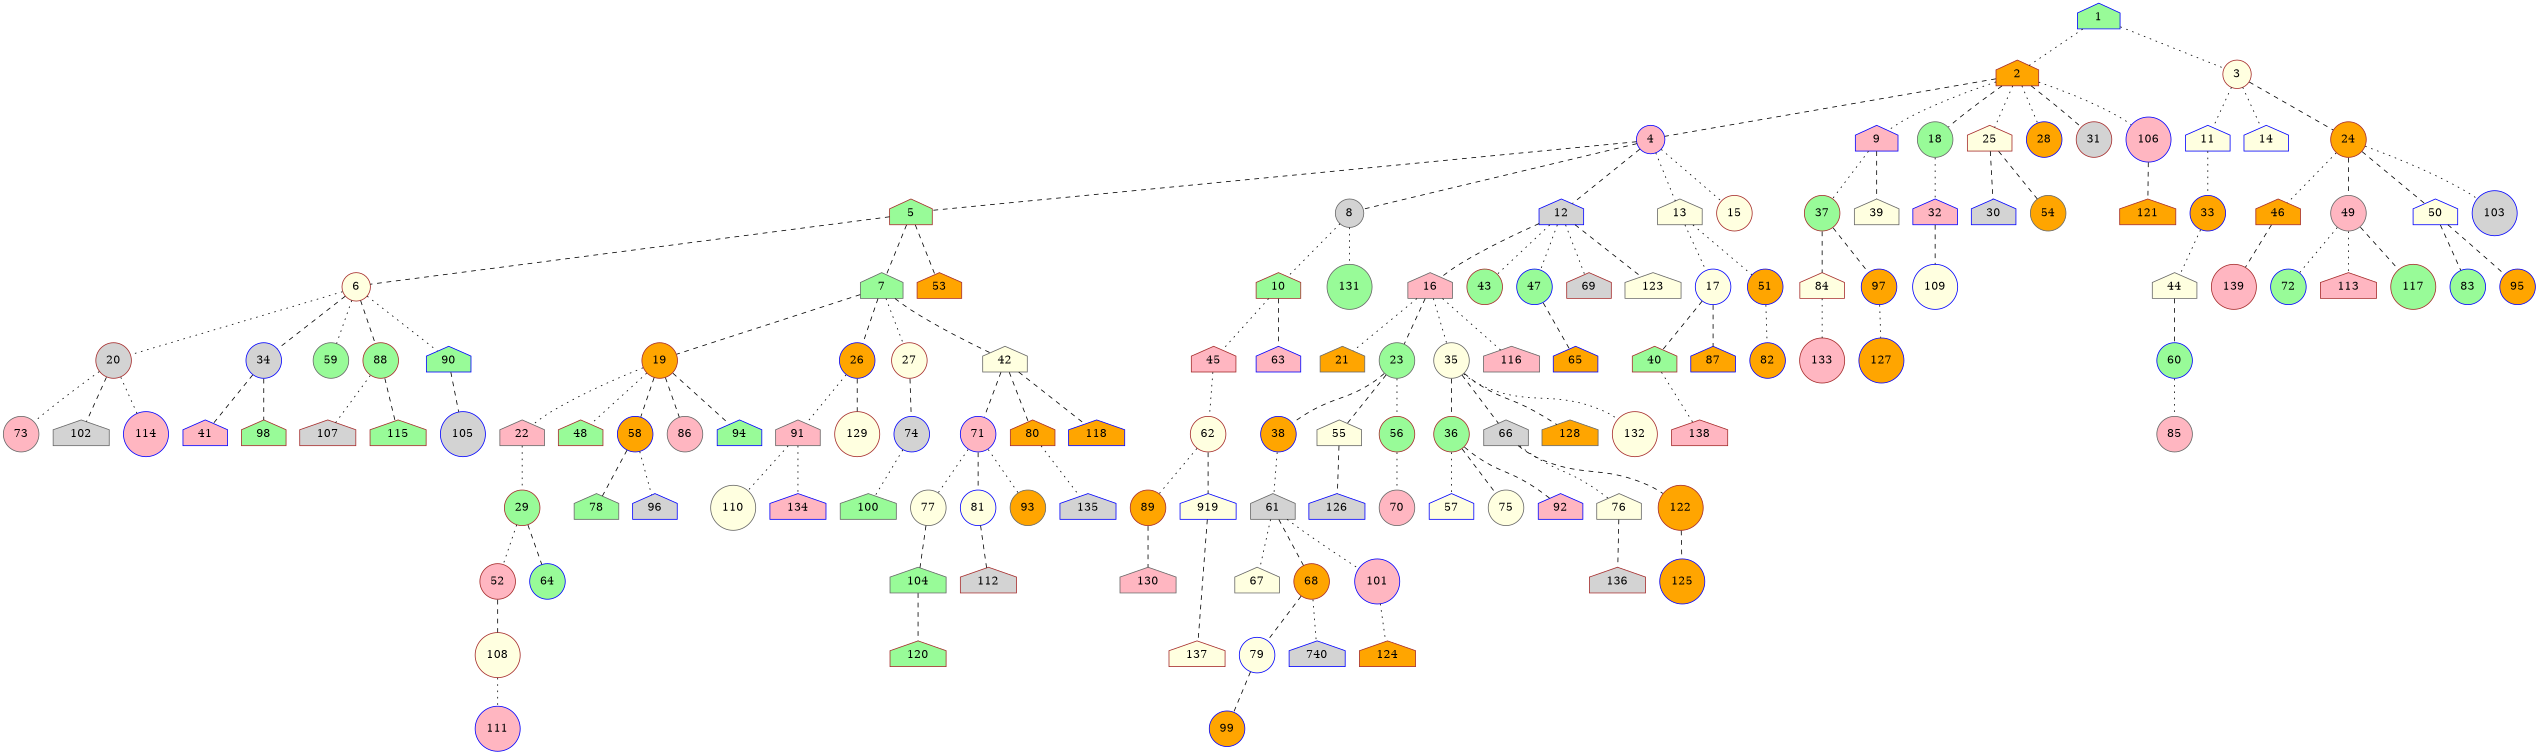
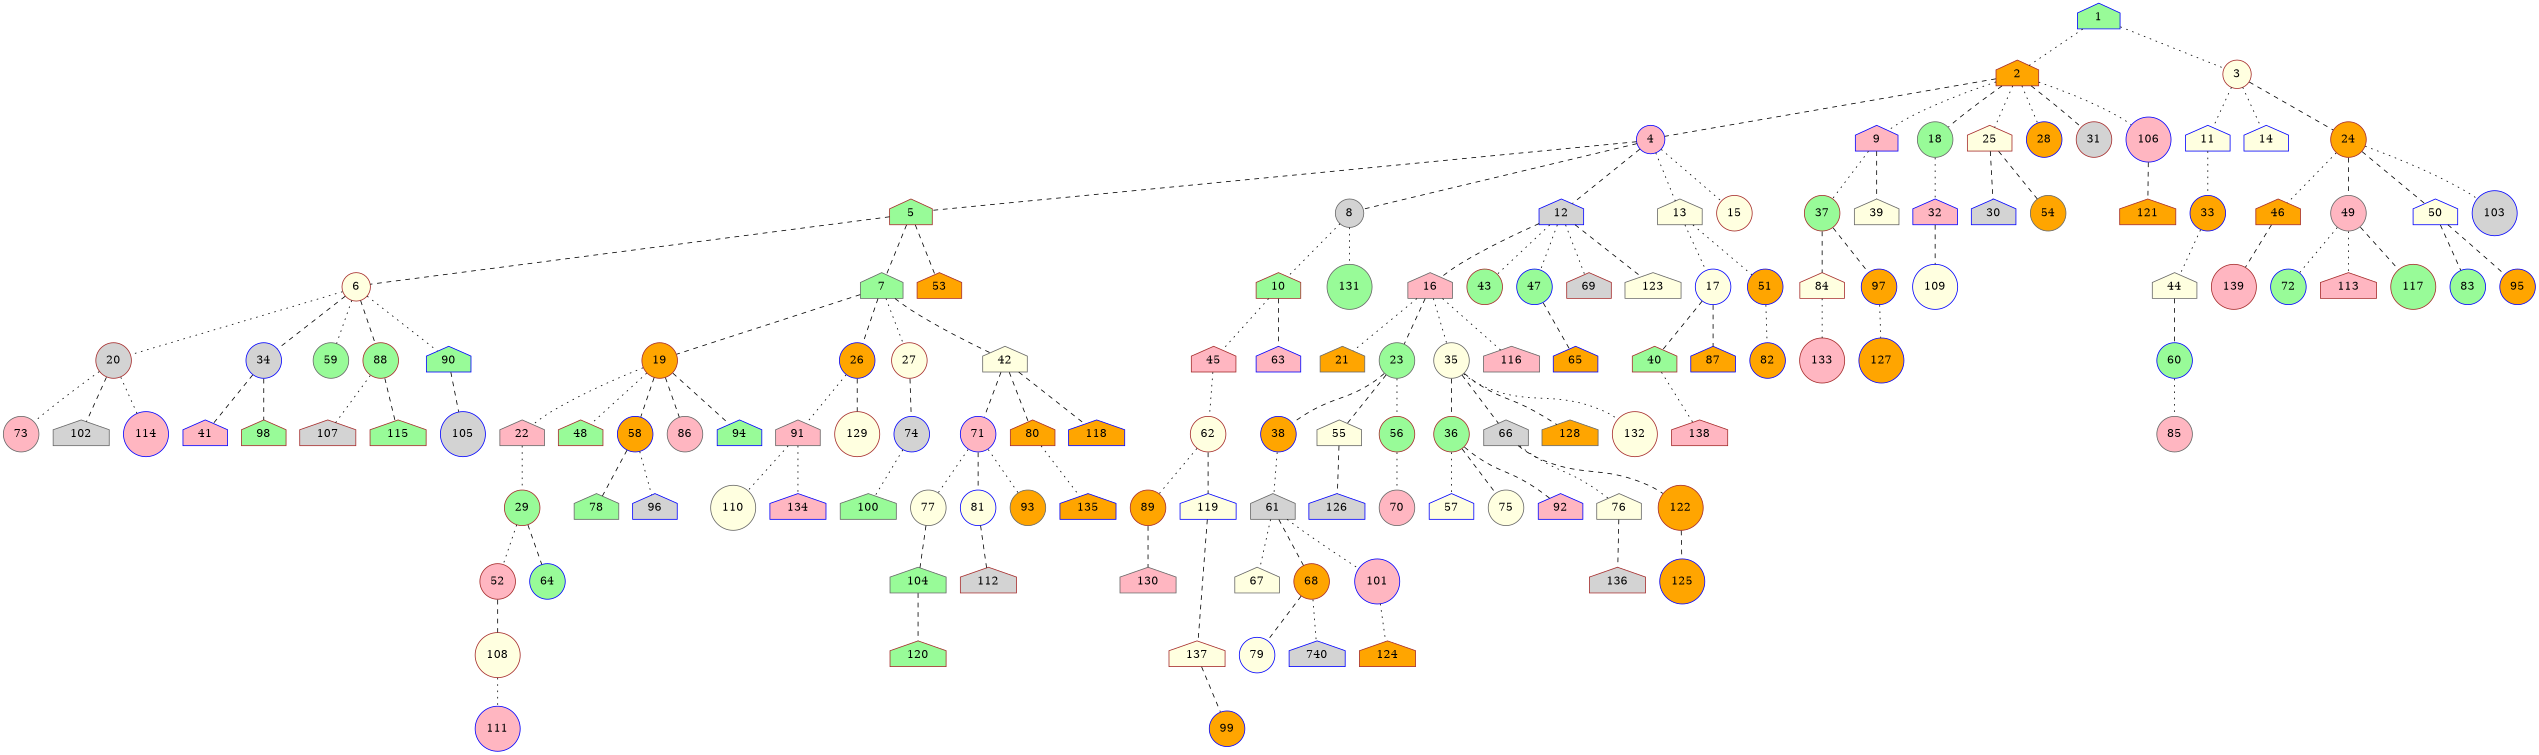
(1088, 508) -> (1088, 508)
(1208, 508) -> (1208, 508)
(1242, 692) -> (1211, 689)
